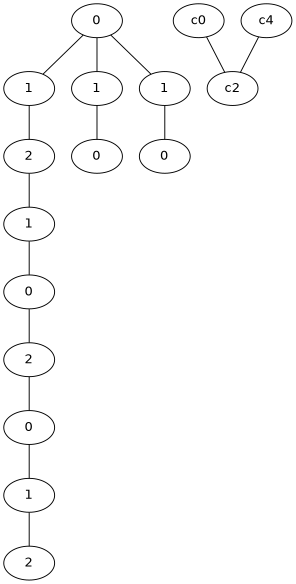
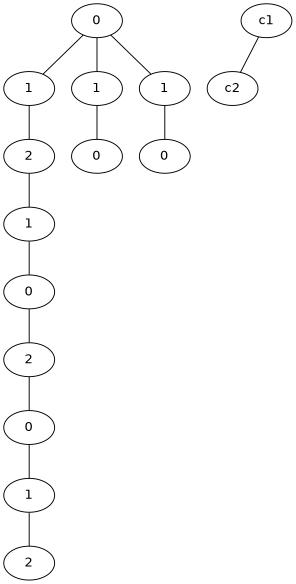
(199, 21) -> none
(266, 21) -> (266, 21)
